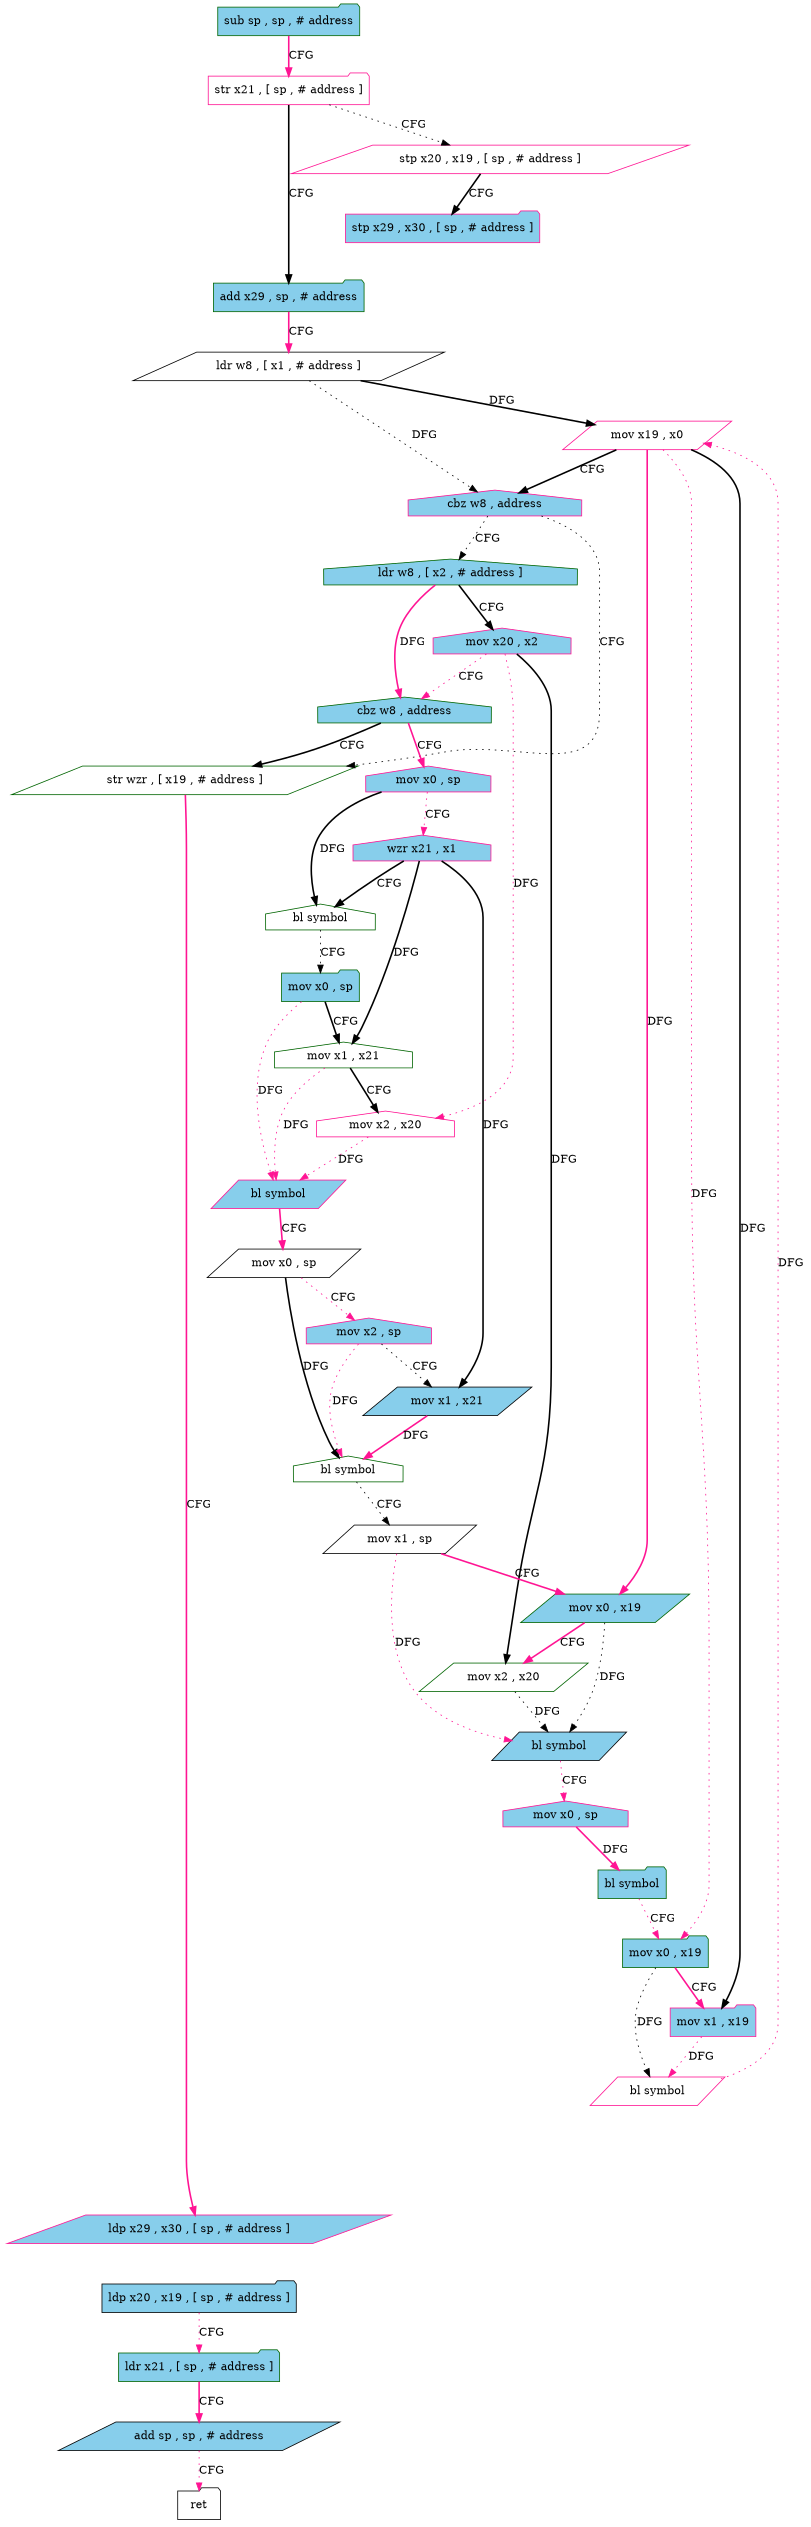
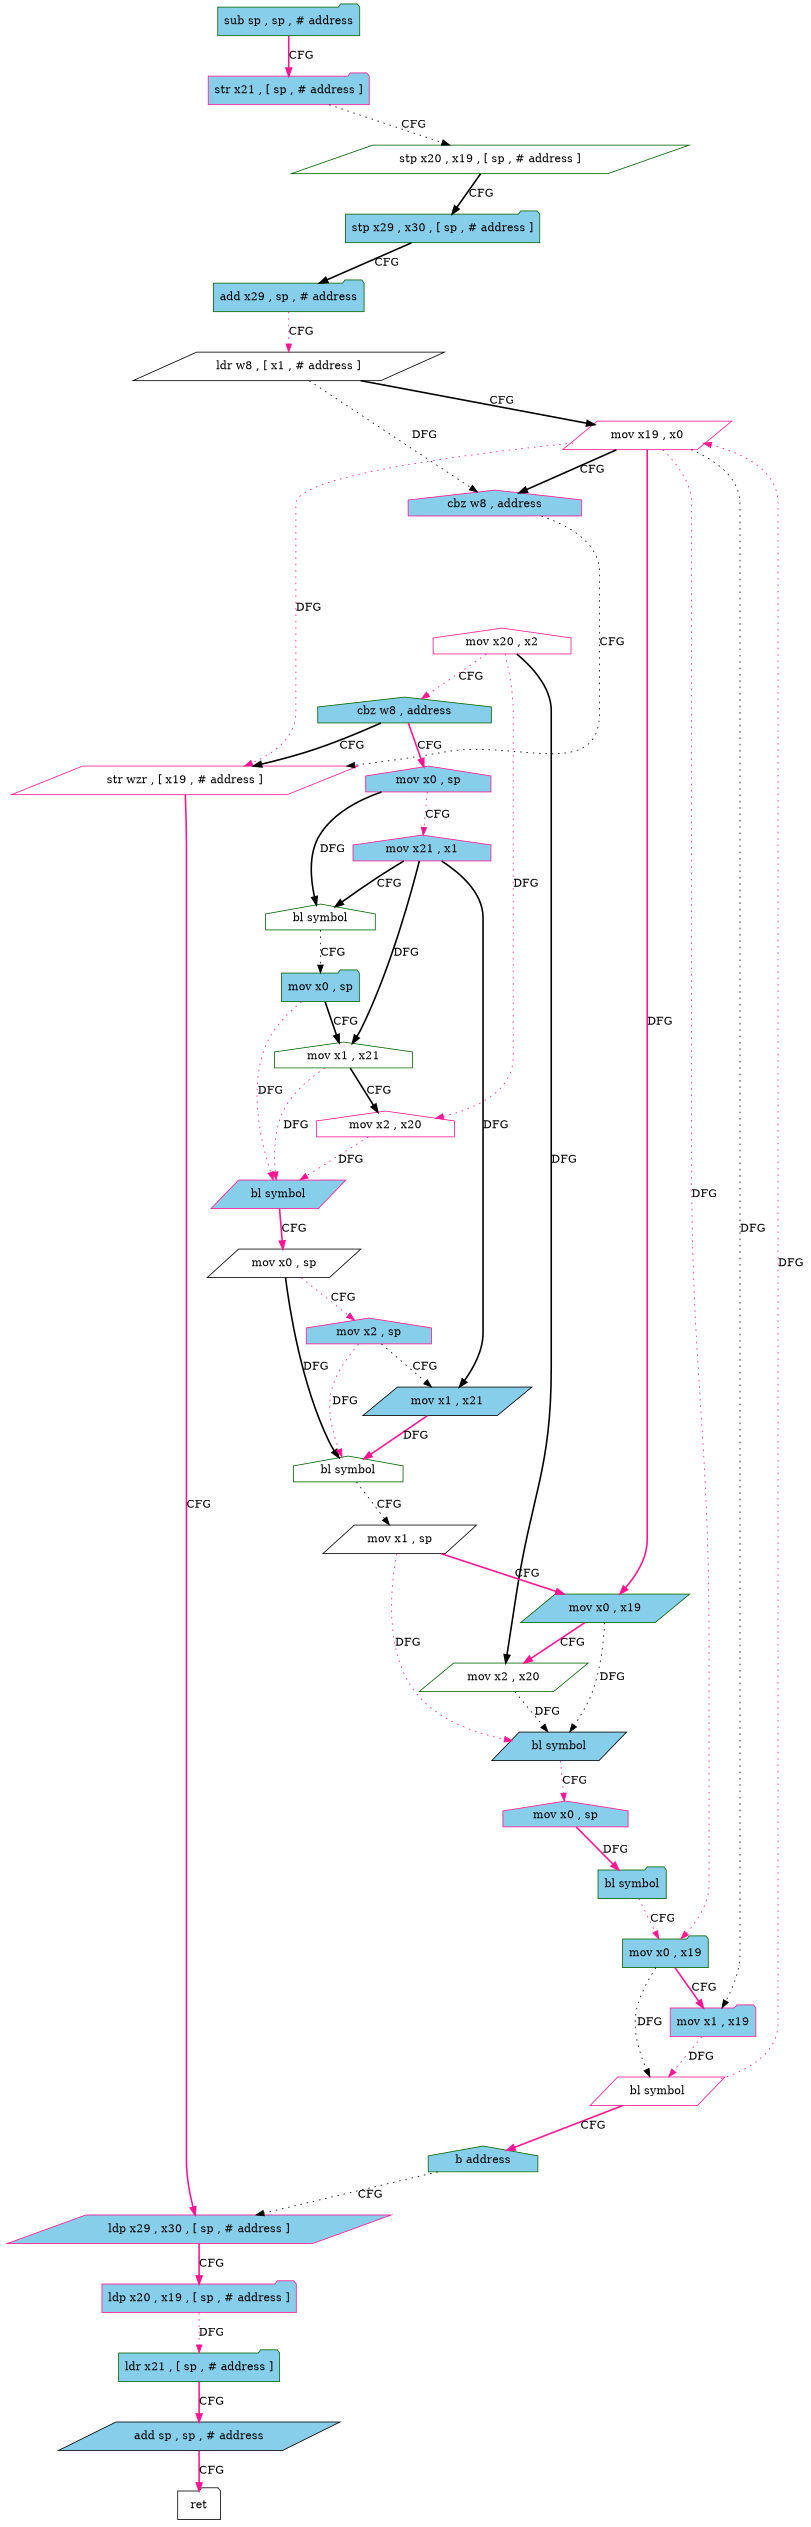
(289, 90) -> (289, 90)
(490, 159) -> (490, 159)
(289, 190) -> (369, 261)
(443, 228) -> (443, 228)
(289, 328) -> (289, 328)
(502, 401) -> (502, 401)
none -> (298, 500)
(451, 573) -> none
(502, 642) -> (502, 642)
(185, 780) -> (185, 780)
(422, 849) -> (422, 849)
(740, 1215) -> (740, 1215)
none -> (483, 2160)
none -> (199, 2260)
(199, 2298) -> (199, 2298)
(212, 2333) -> (212, 2333)
(199, 2467) -> (199, 2467)
